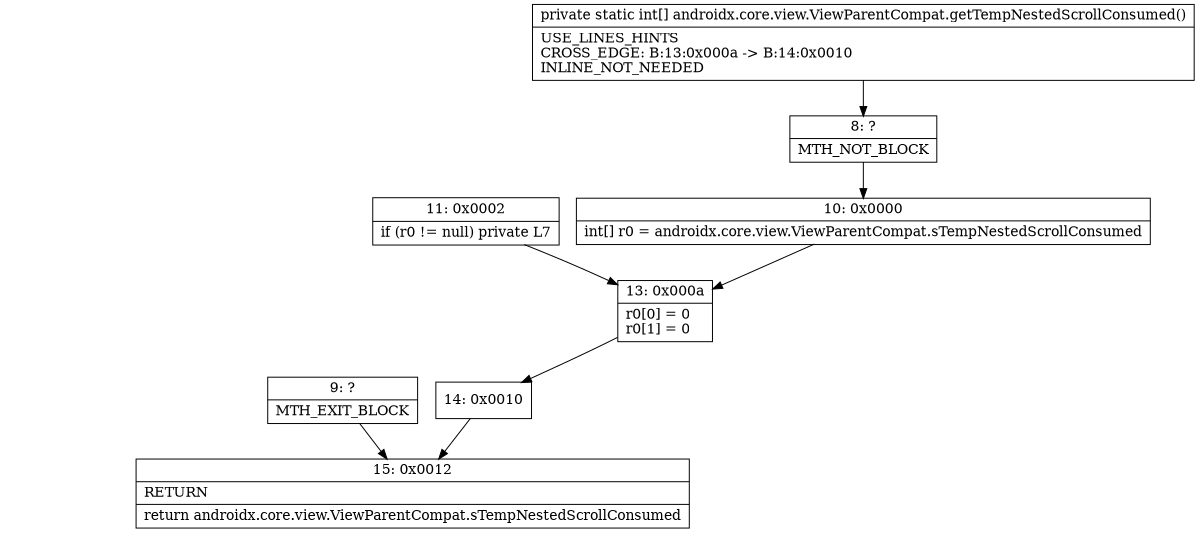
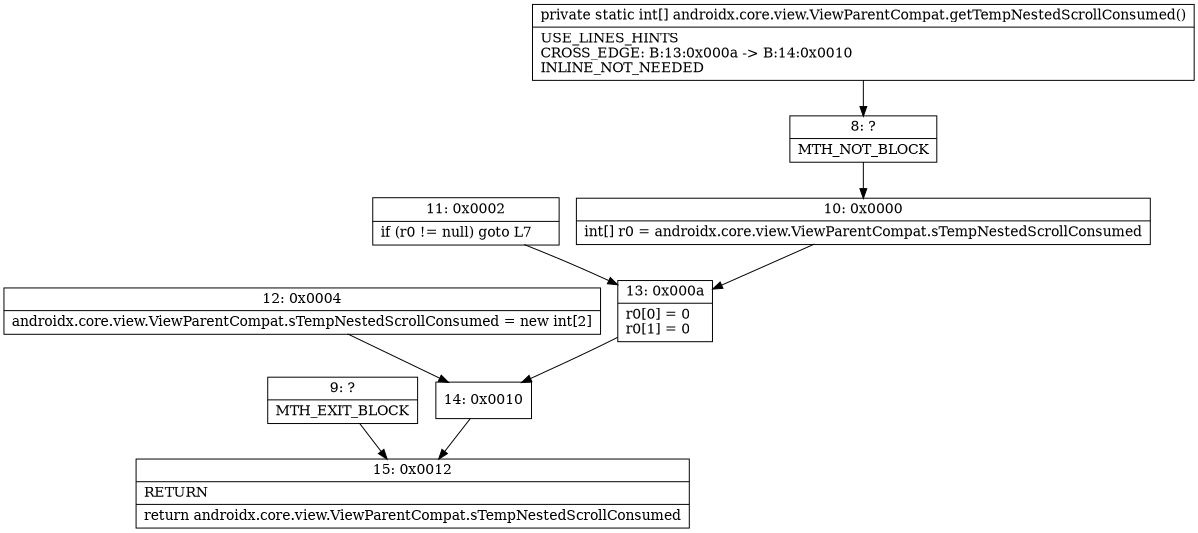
(466, 233) -> (457, 233)
none -> (302, 311)
